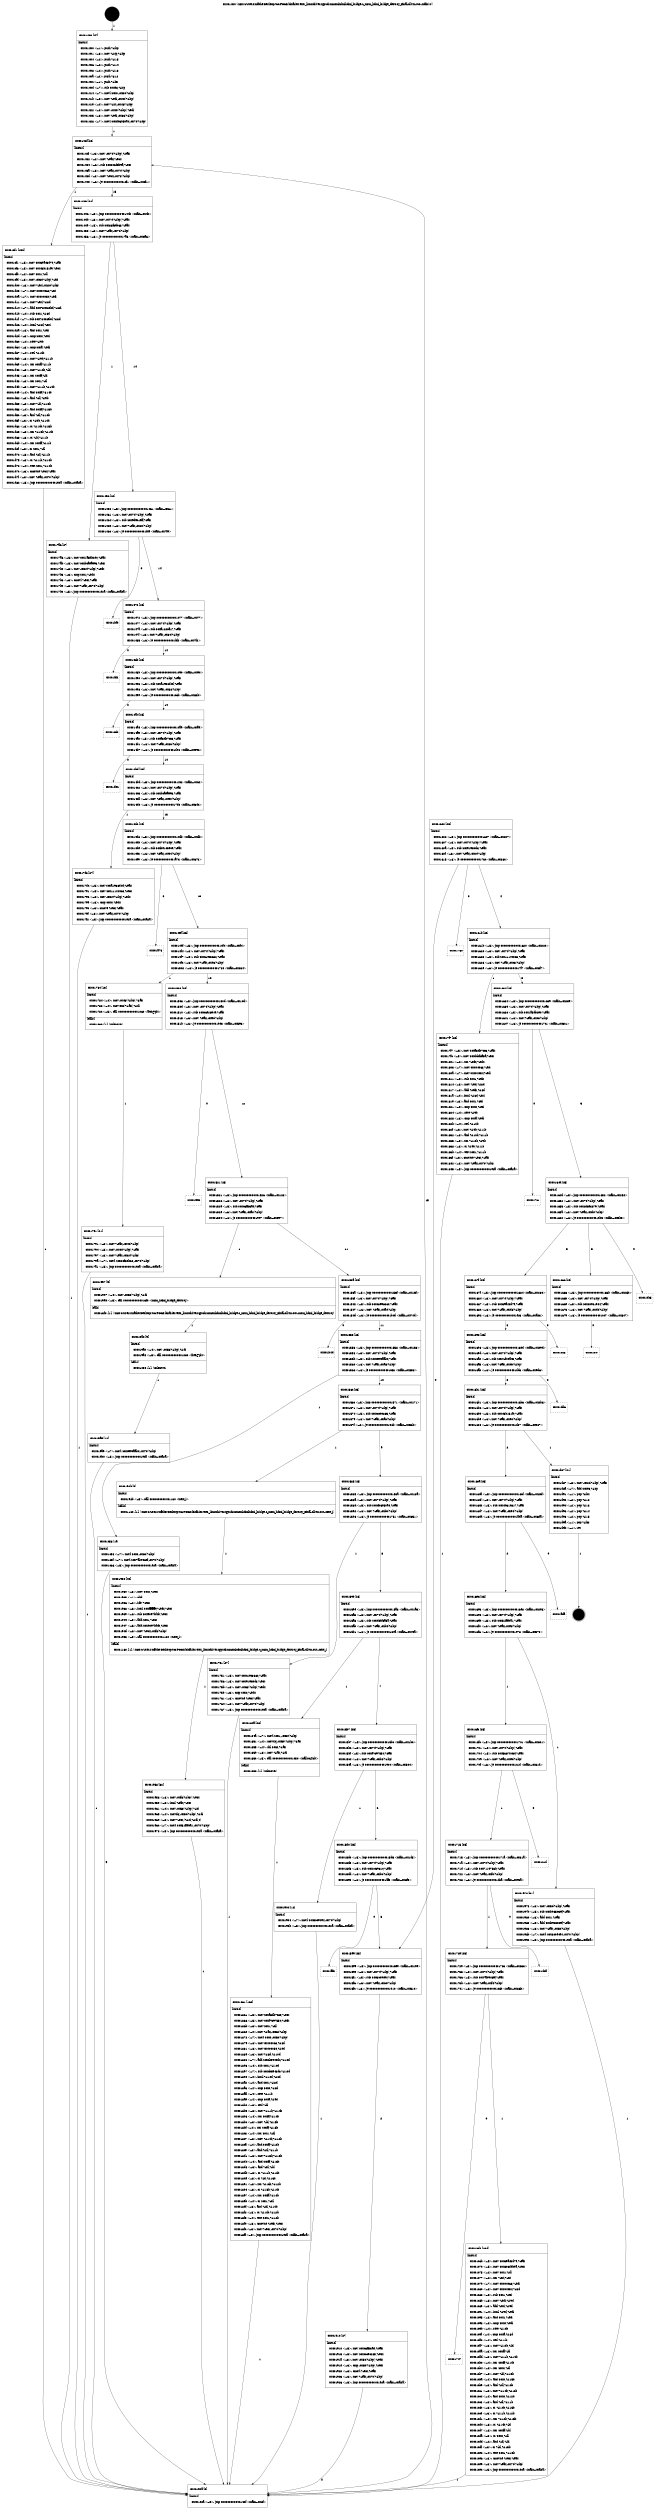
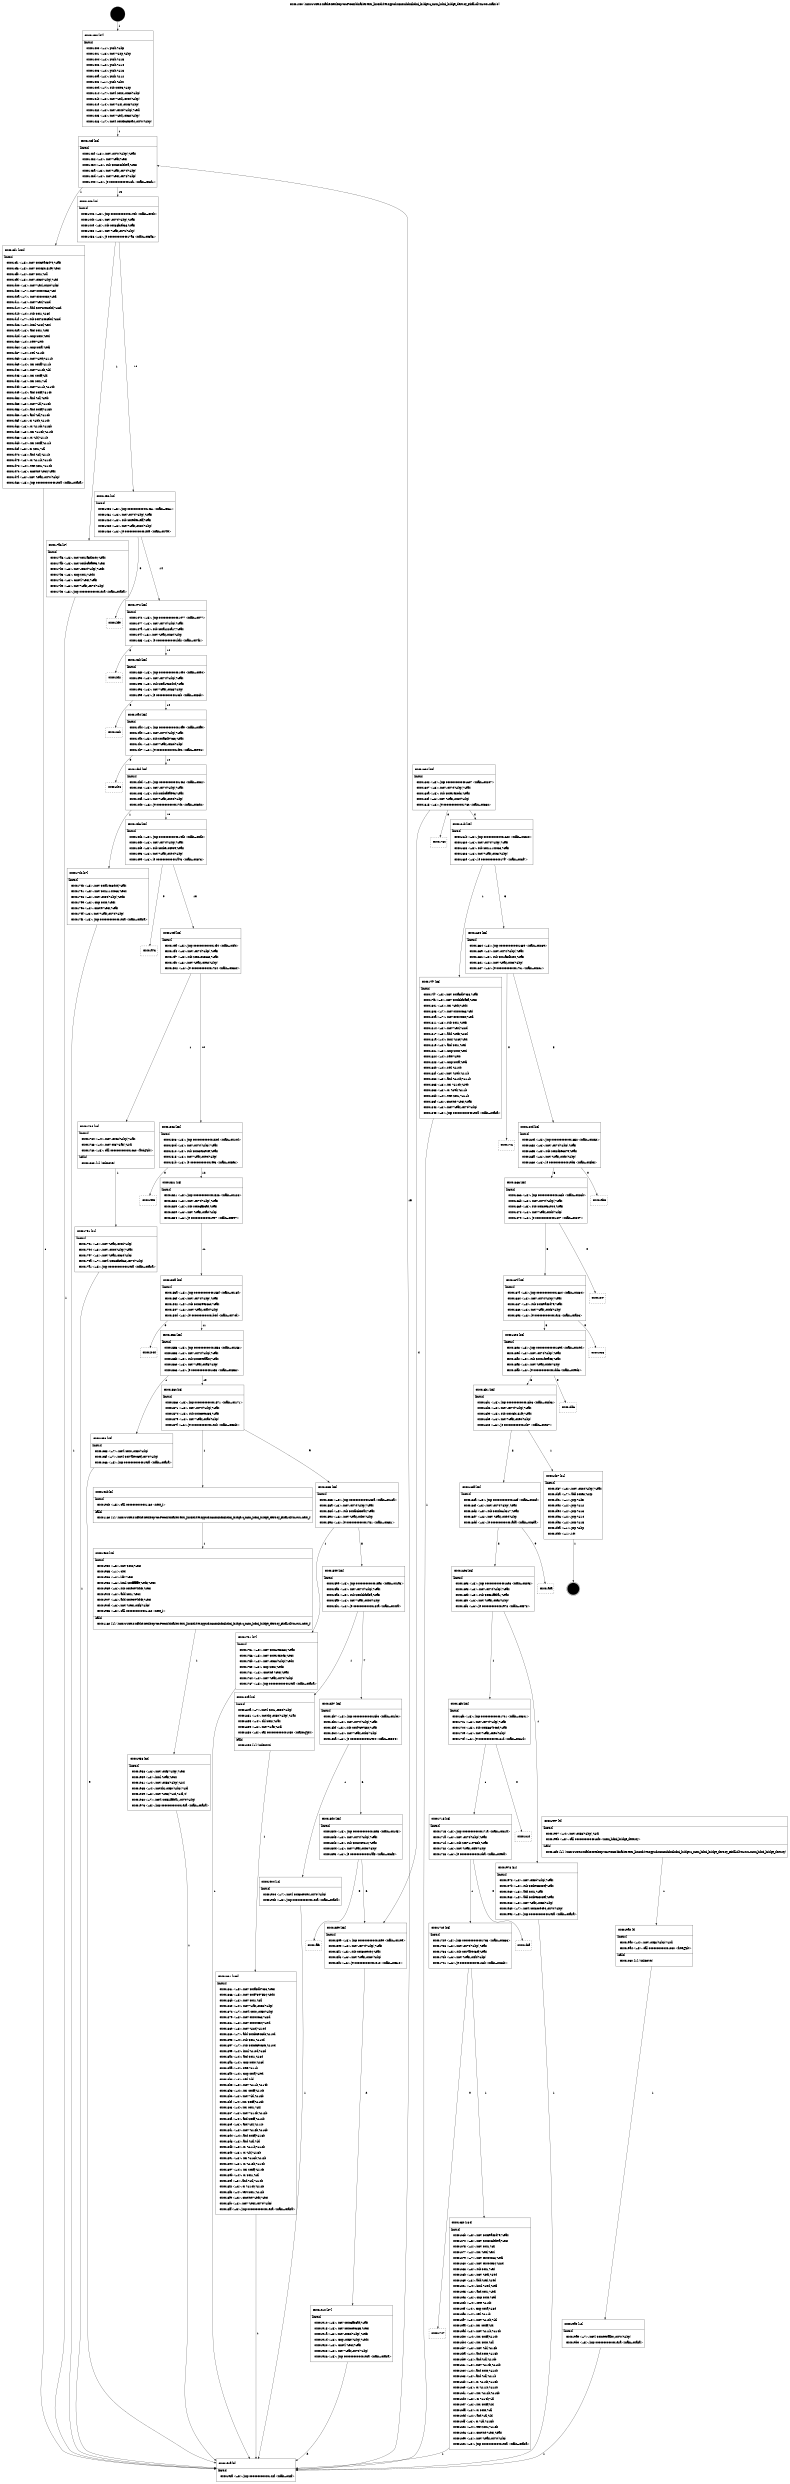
(547, 1249) -> (545, 1248)
(230, 1250) -> none
